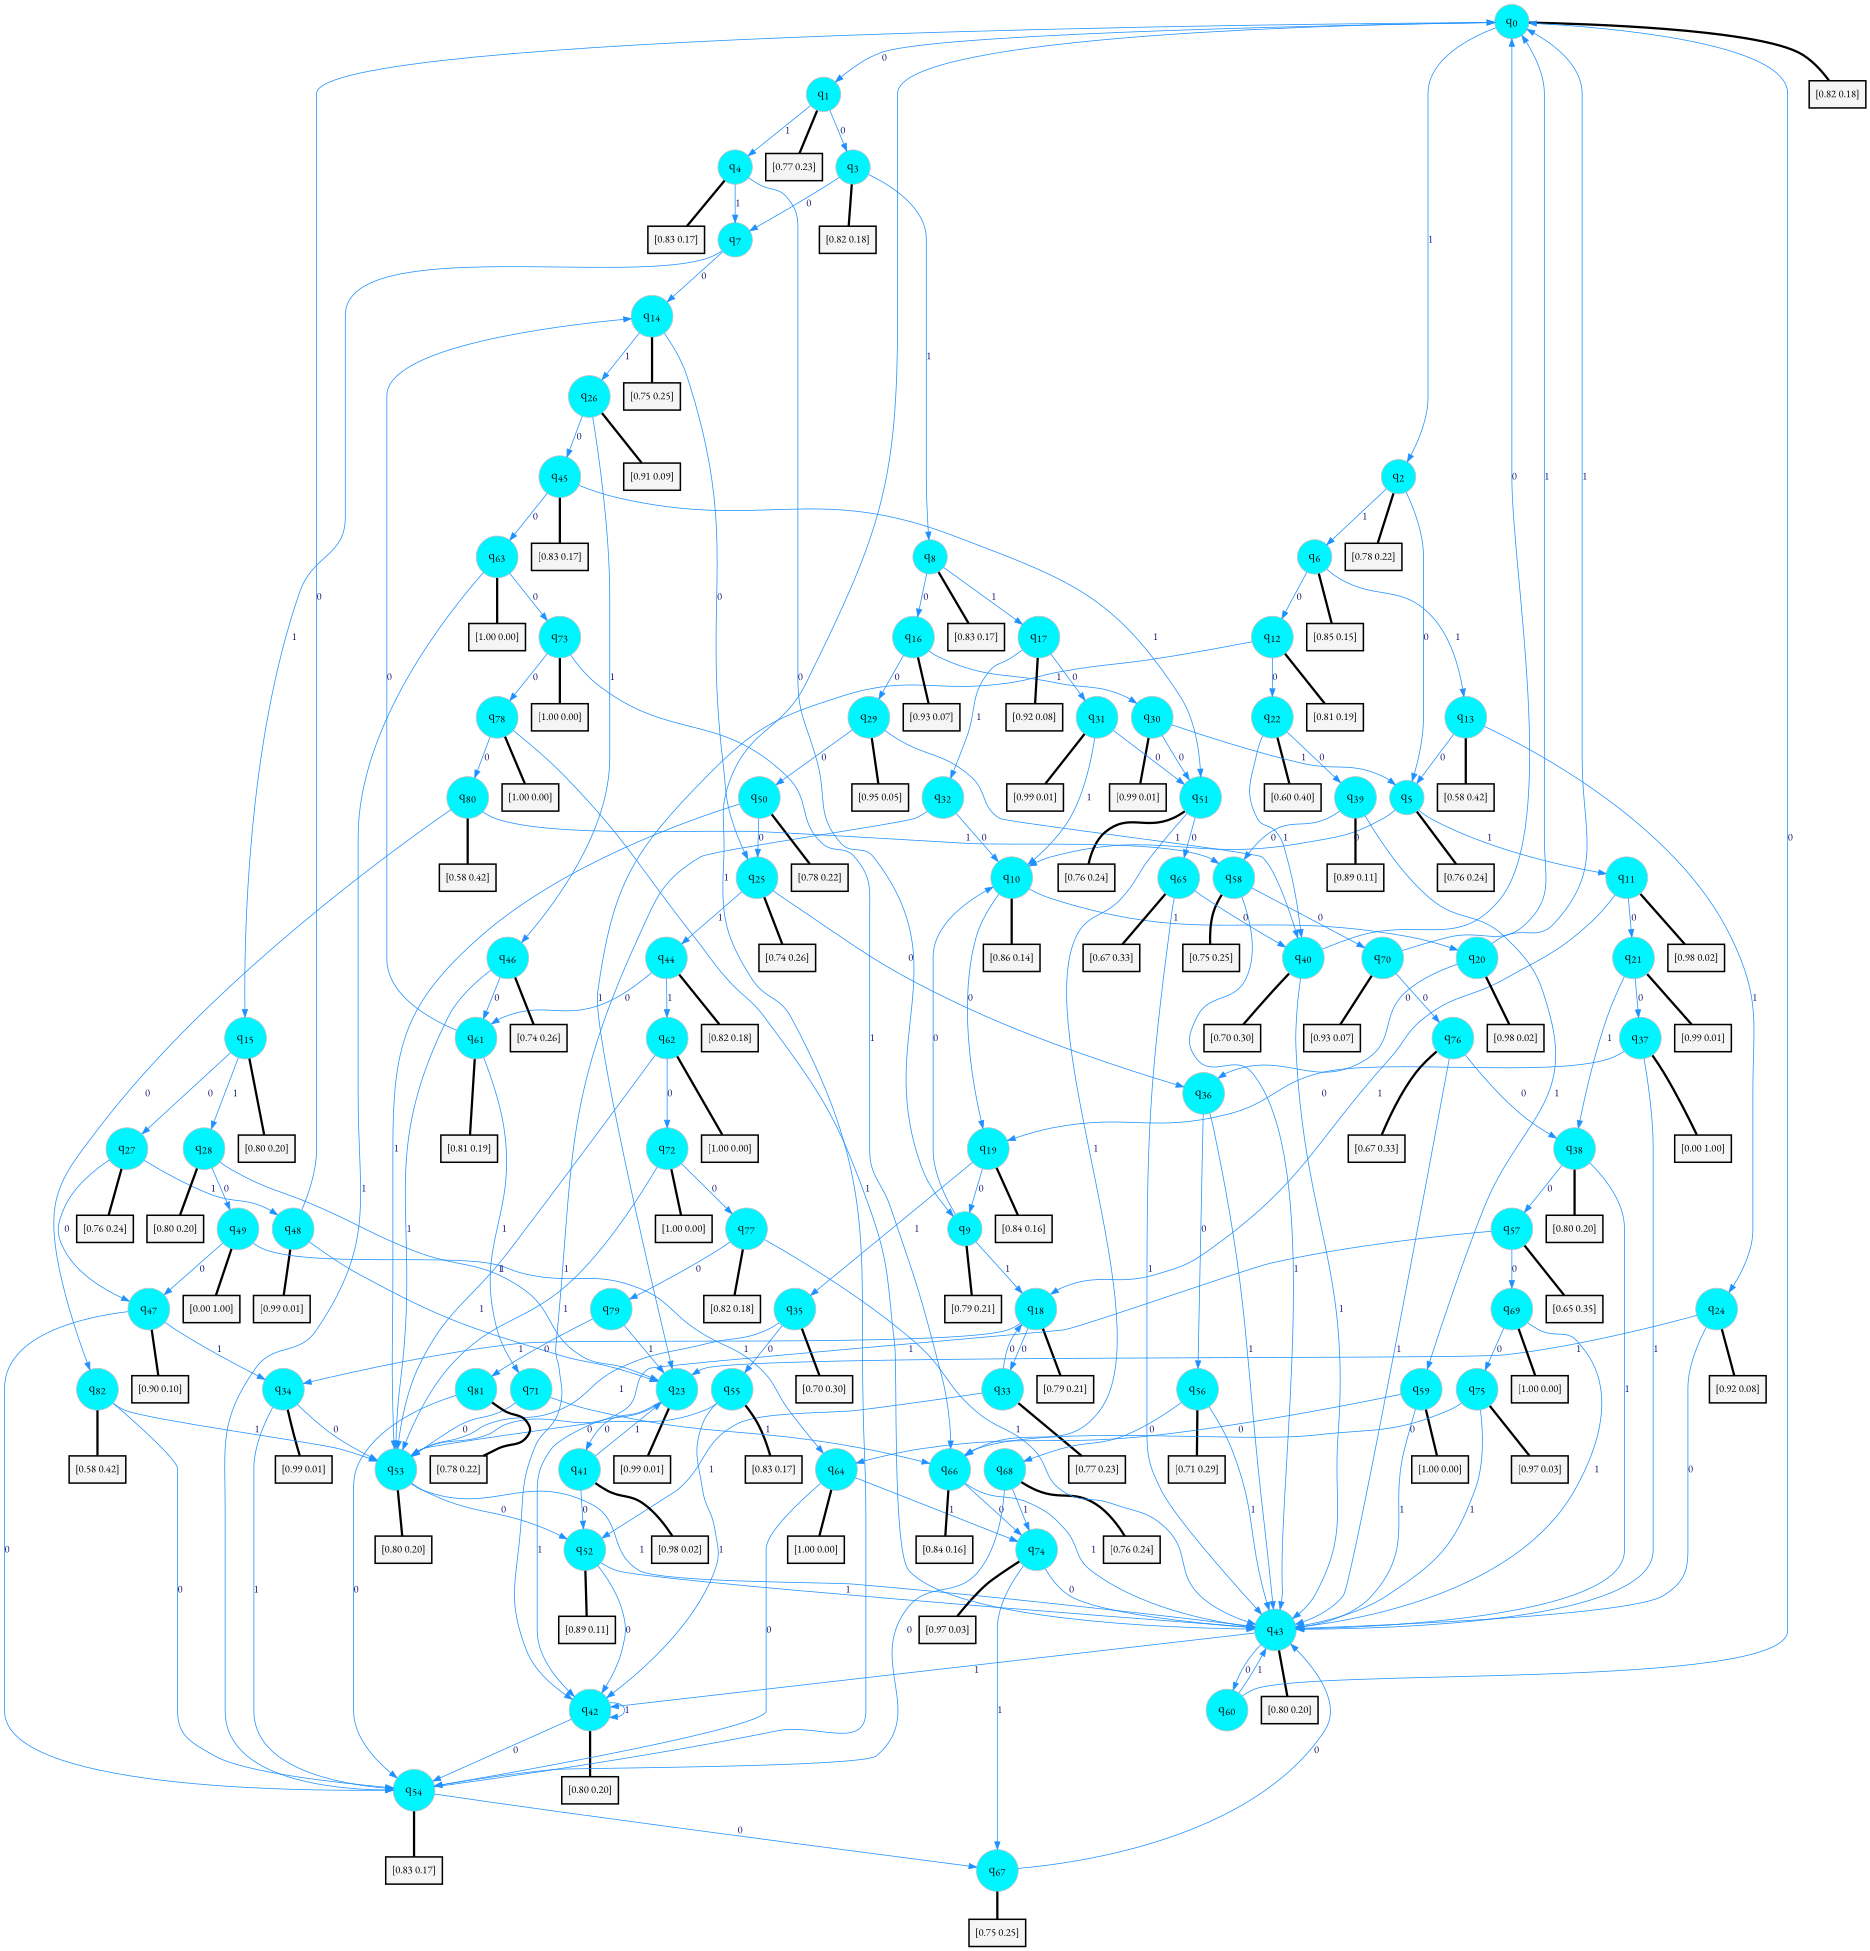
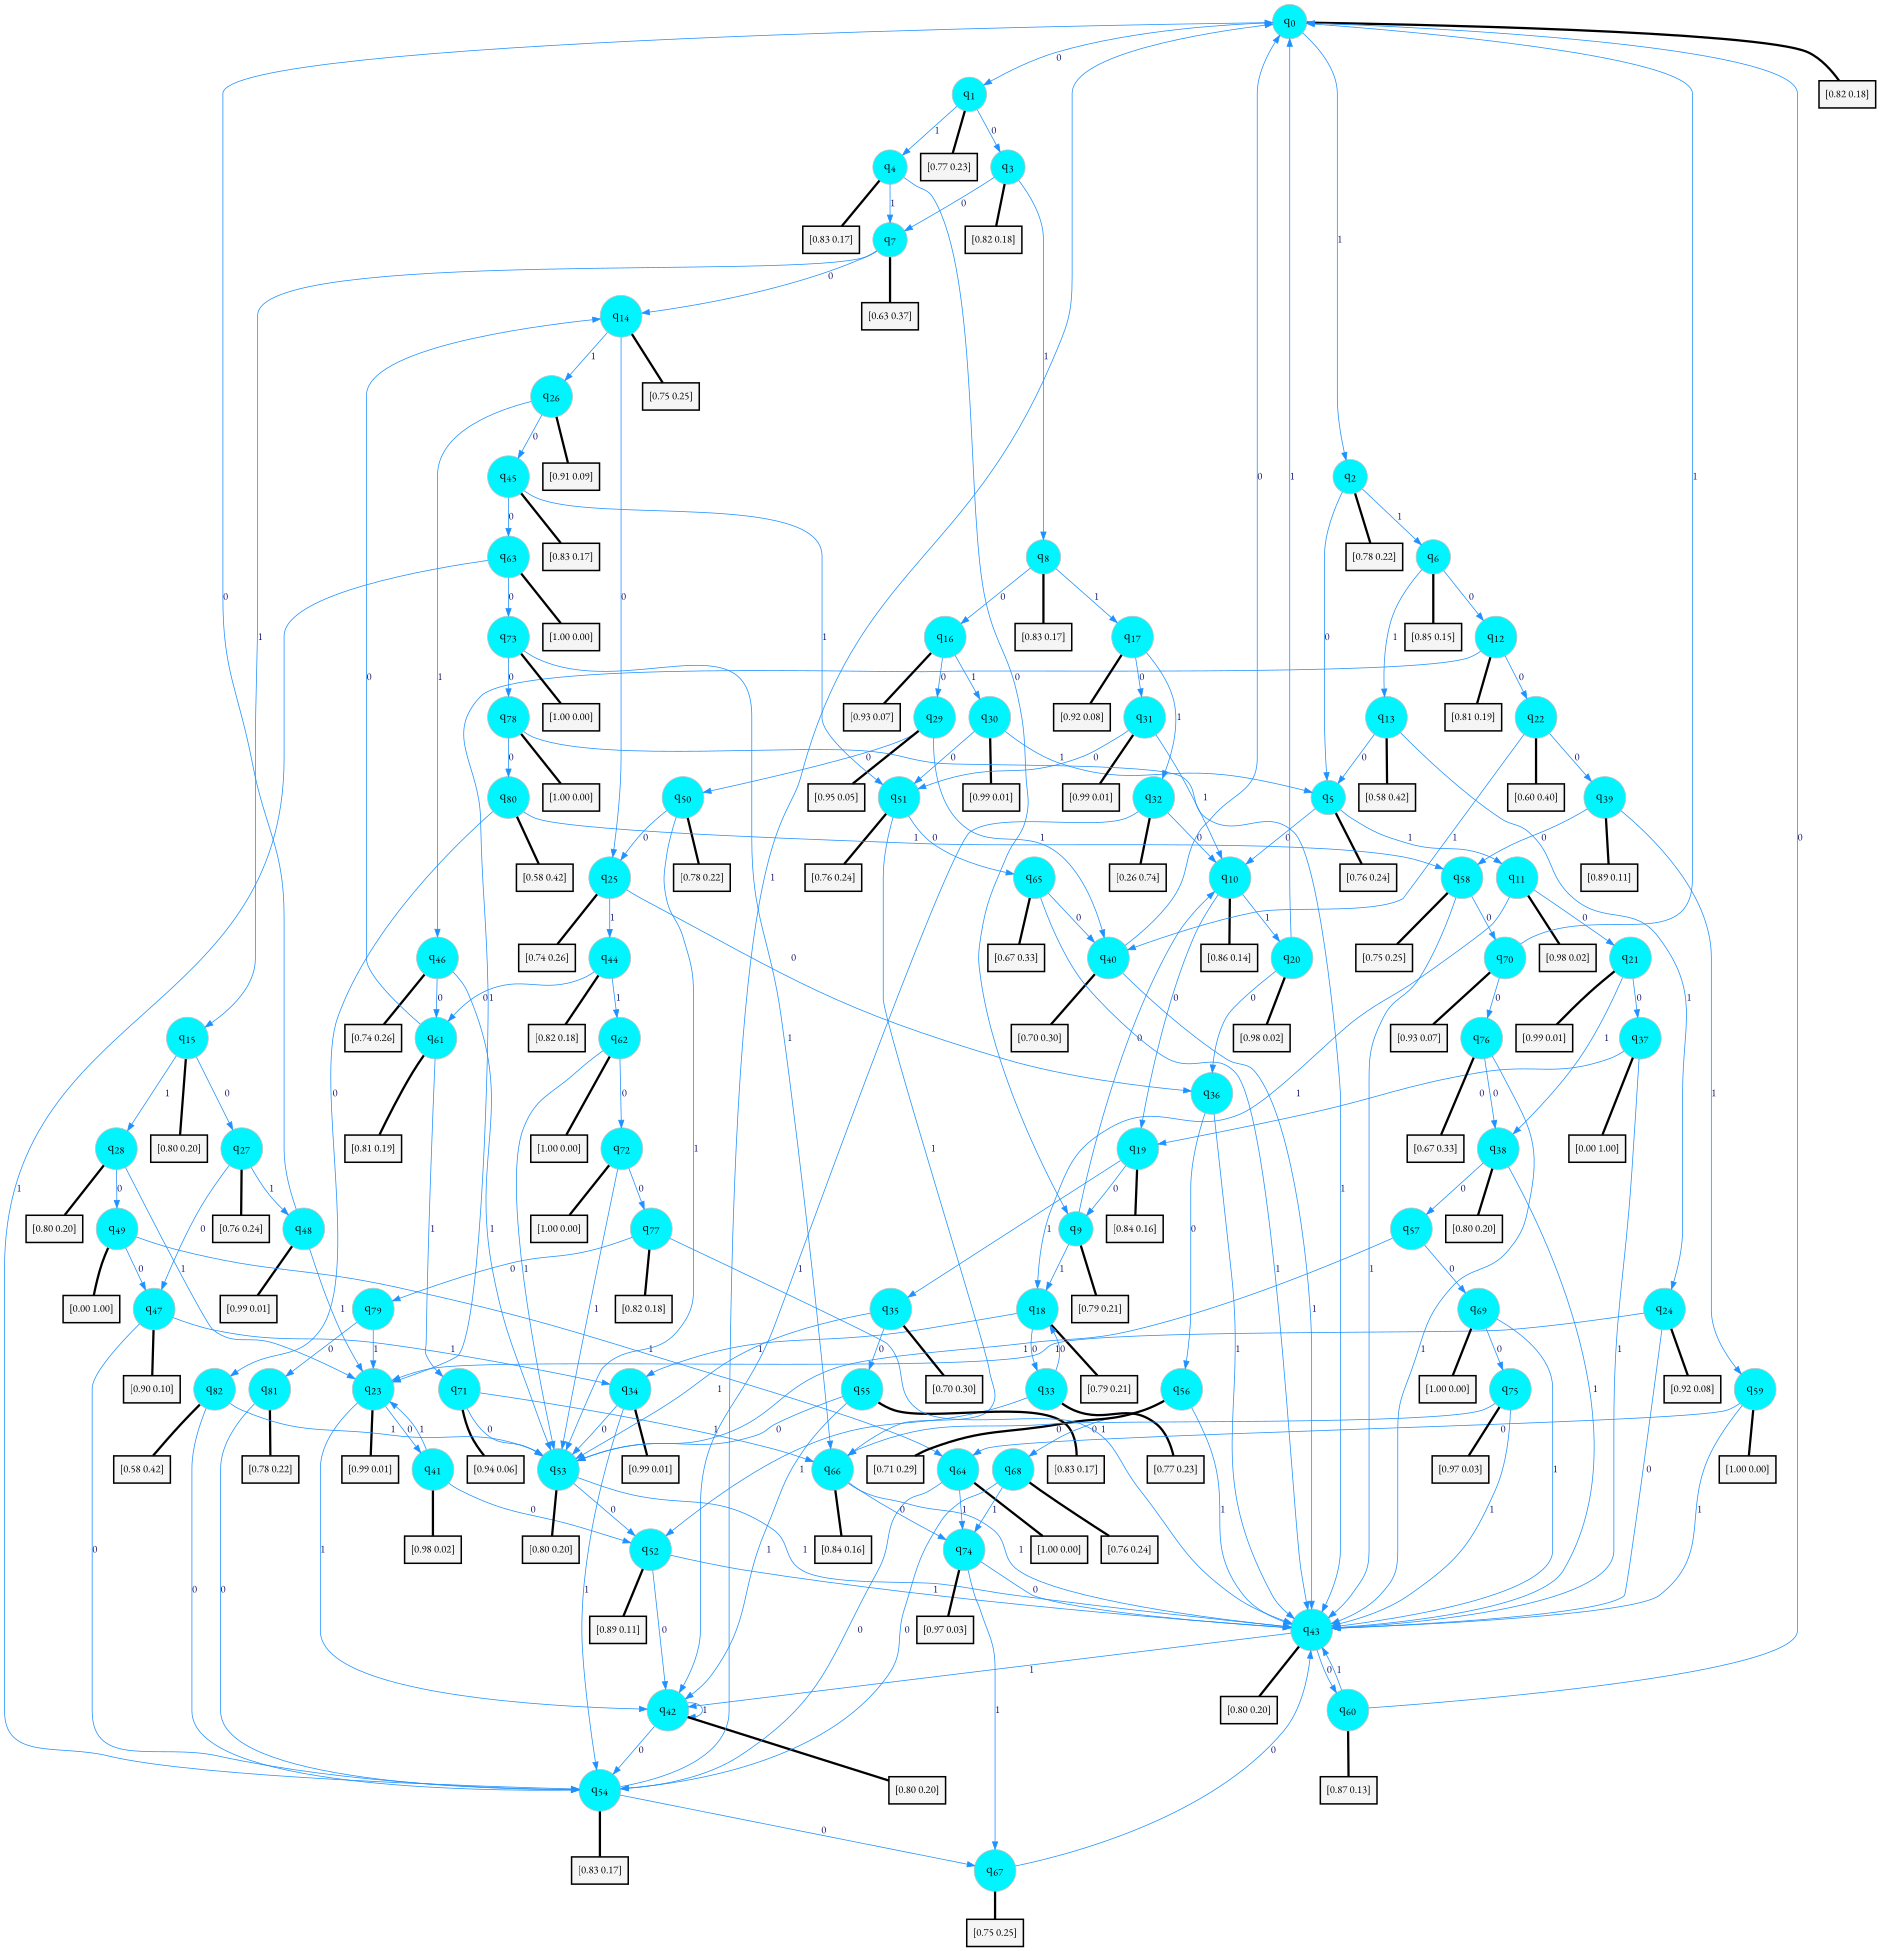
none -> (890, 316)
none -> (1138, 878)
(1575, 1309) -> none
none -> (496, 1470)
none -> (1349, 1790)
